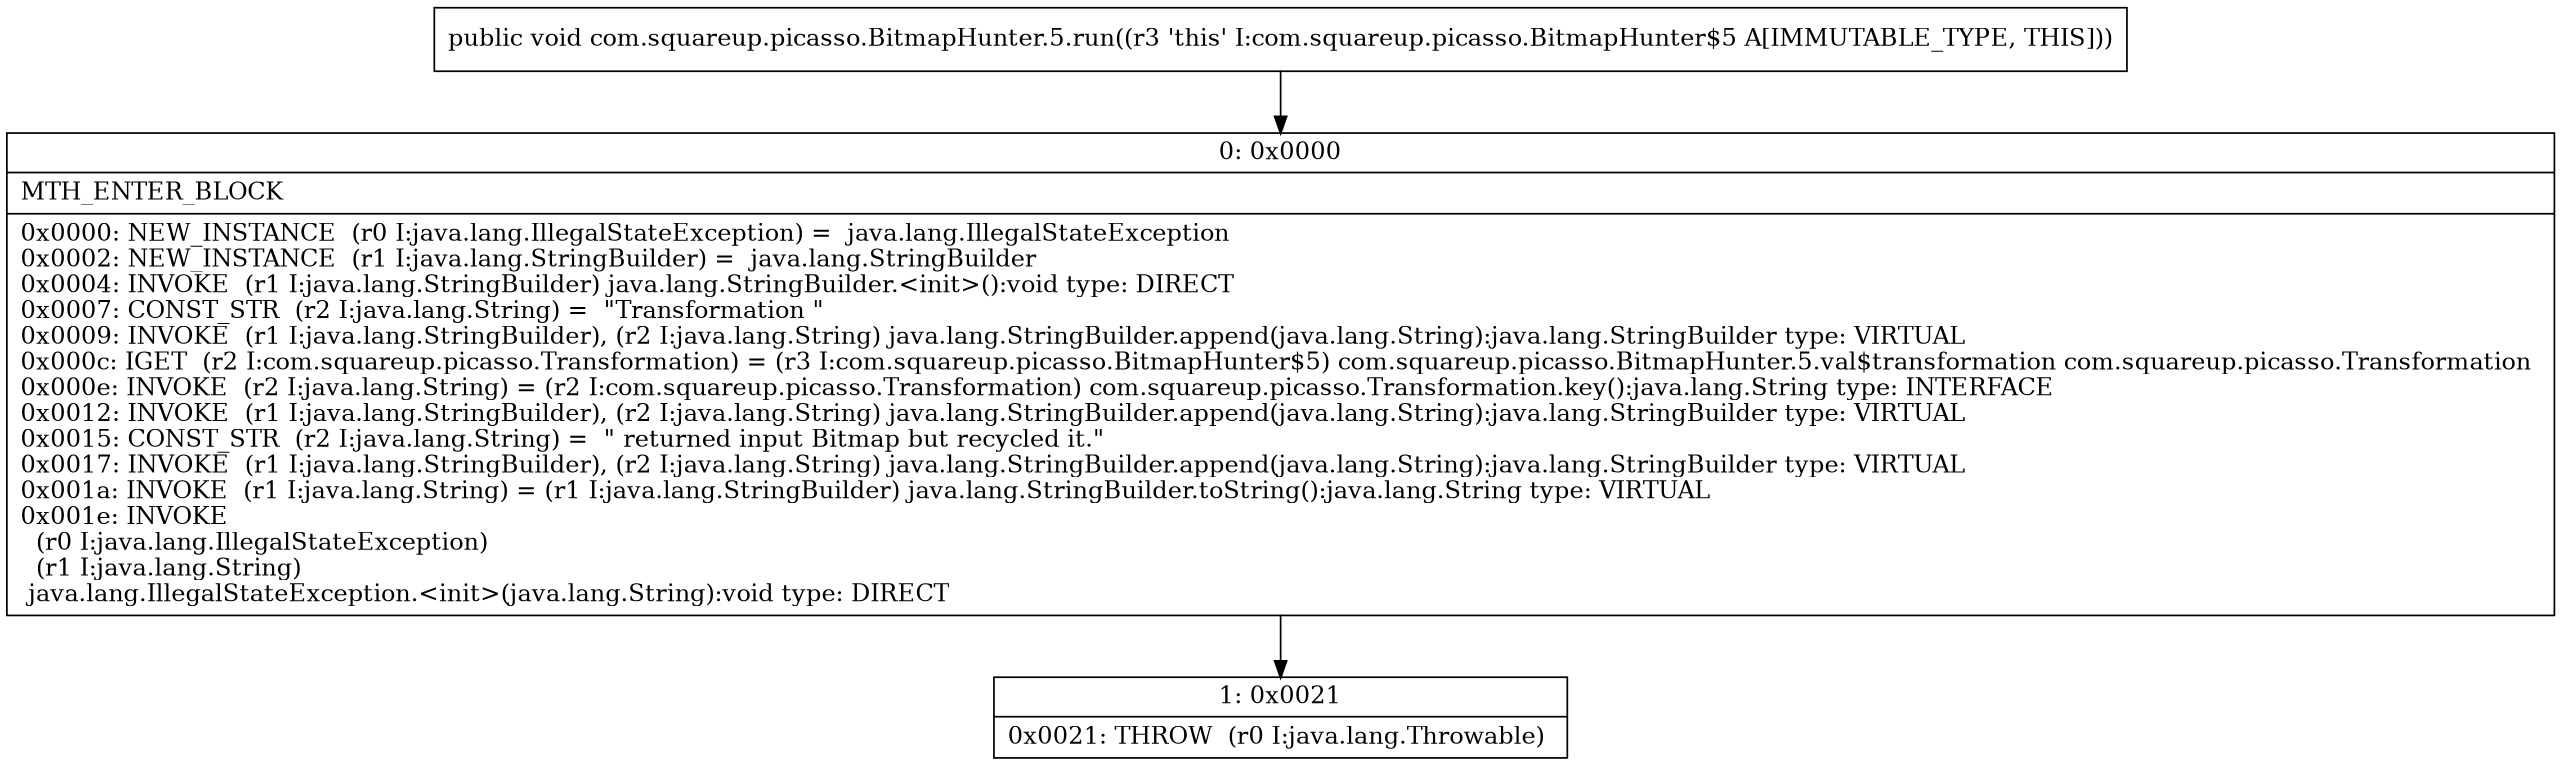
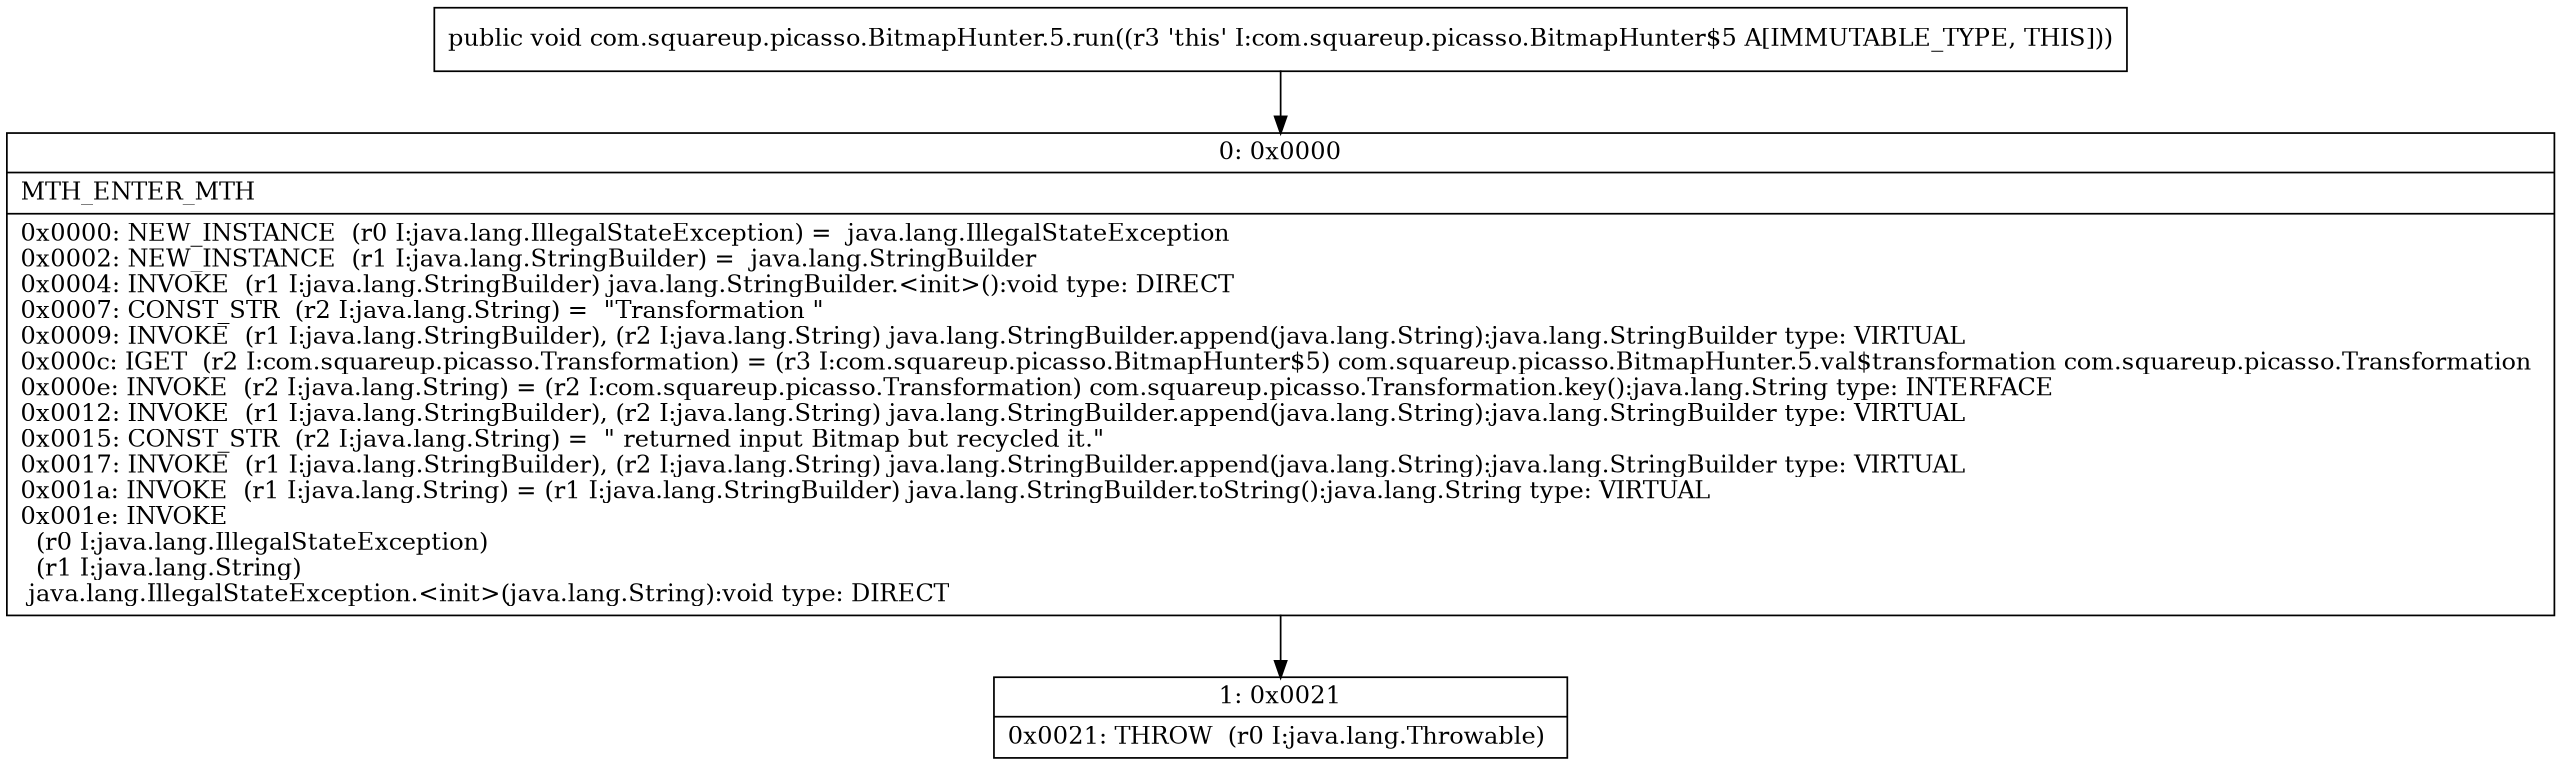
(153, 192) -> (138, 192)
